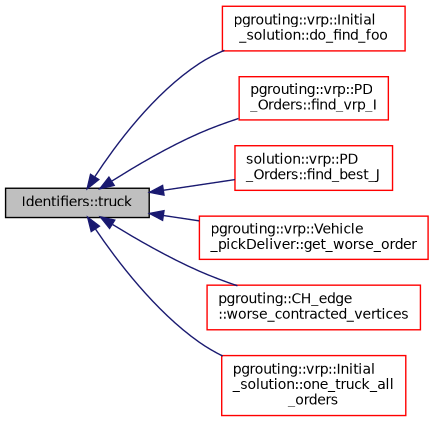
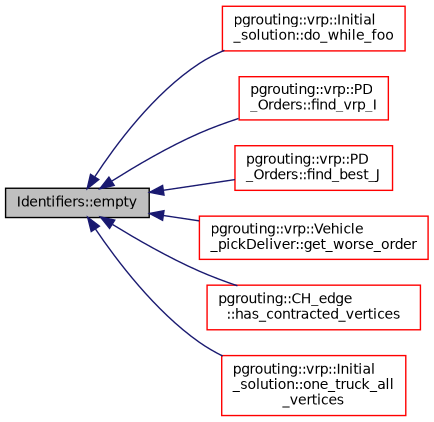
(314, 29) -> (314, 29)
(314, 168) -> (314, 168)
(77, 203) -> (77, 203)
(314, 307) -> (314, 307)
(314, 386) -> (314, 386)
